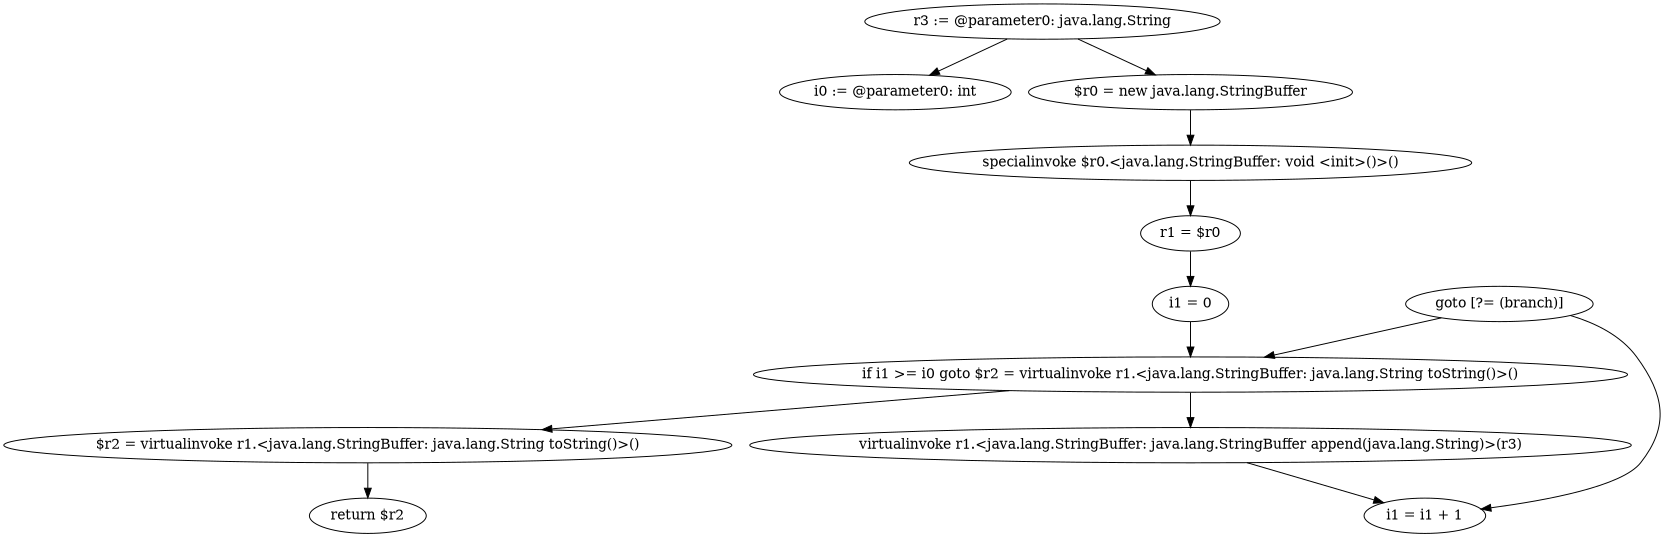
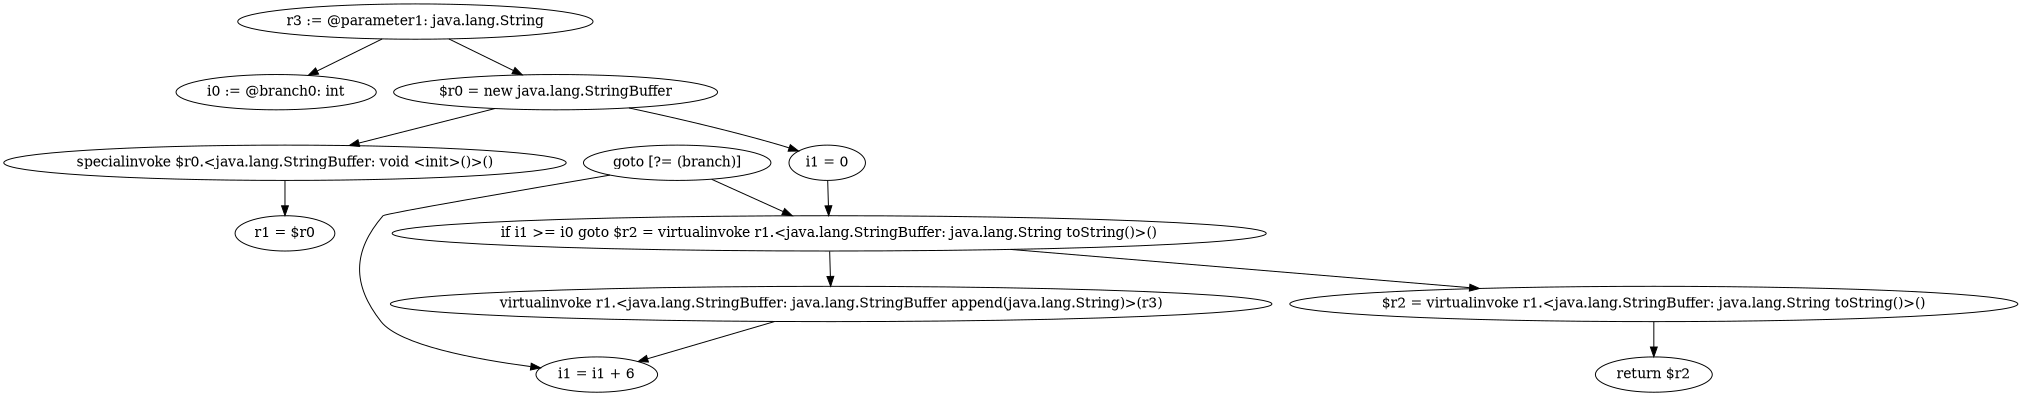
(1042, 22) -> (415, 22)
(895, 92) -> (276, 92)
(1190, 264) -> (709, 126)
(1425, 516) -> (597, 375)
